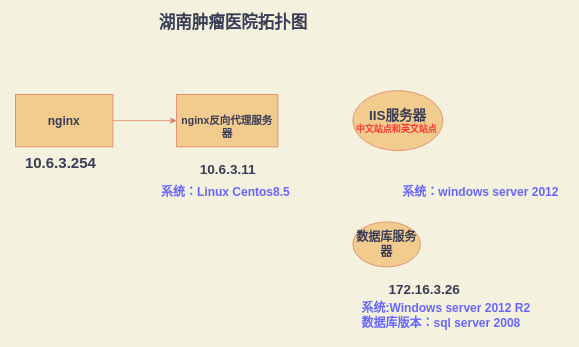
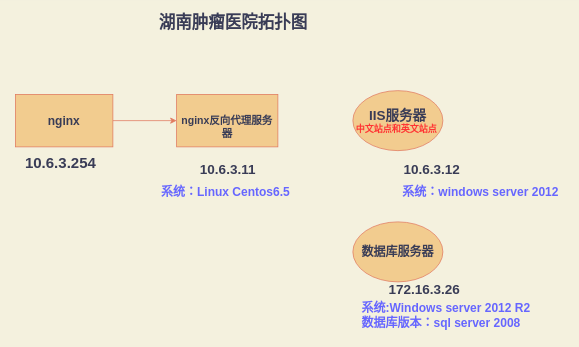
none -> (432, 169)
(226, 192) -> (226, 192)
(387, 244) -> (398, 252)
